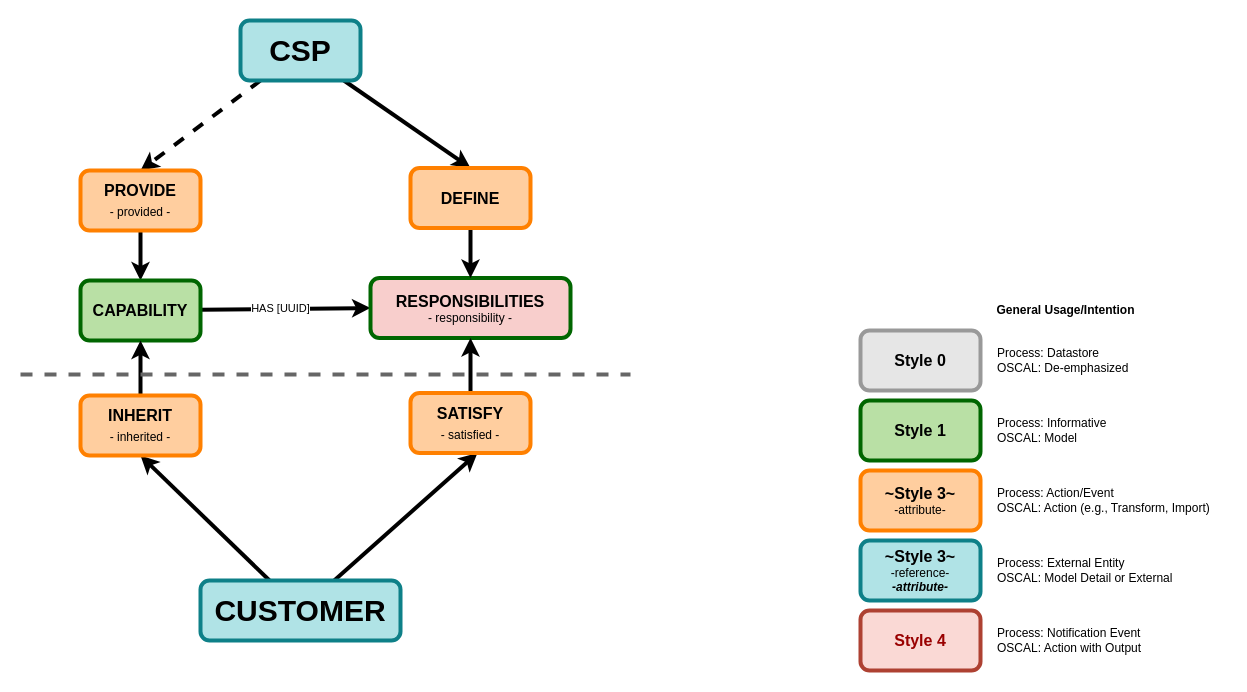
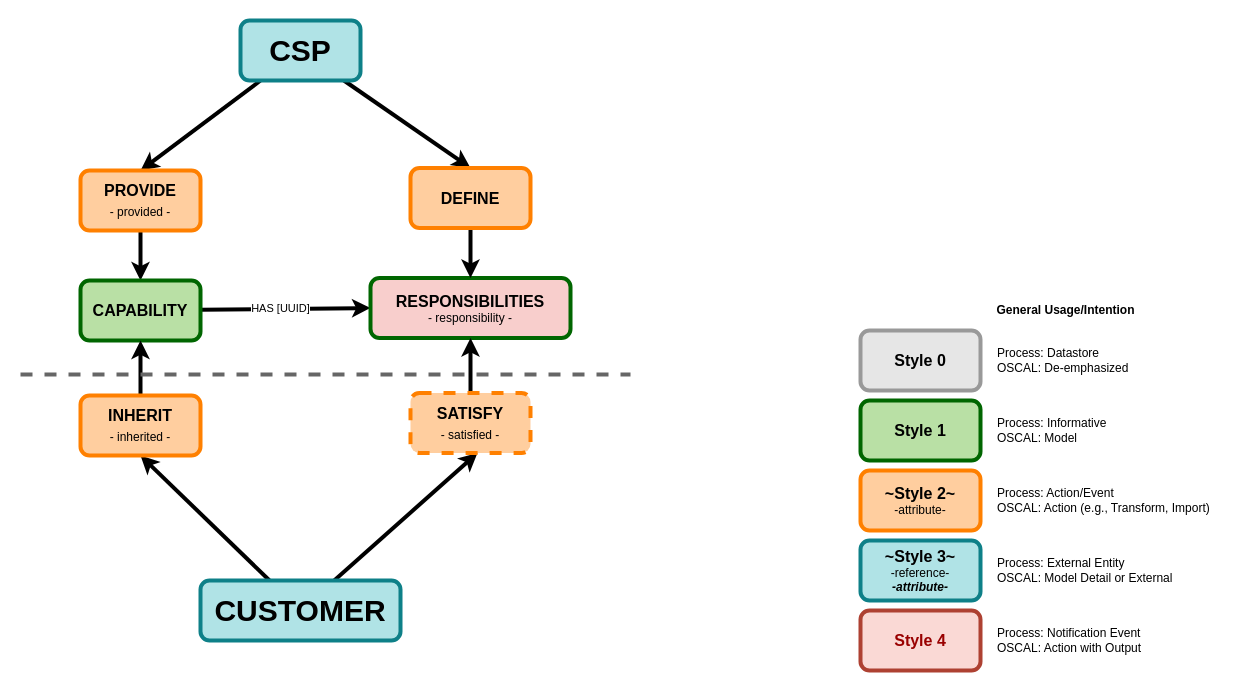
(172, 147) -> (172, 147)
(471, 423) -> (471, 423)
(921, 501) -> (921, 501)
